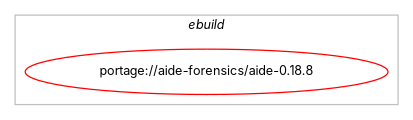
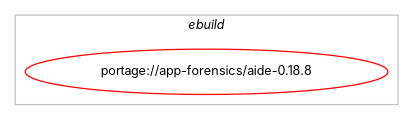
(207, 72) -> (207, 72)
